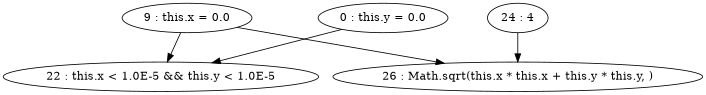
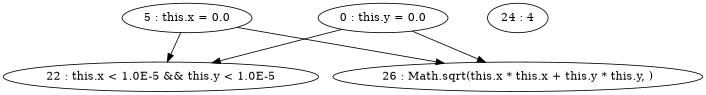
(187, 18) -> (187, 18)
(518, 43) -> (445, 45)
